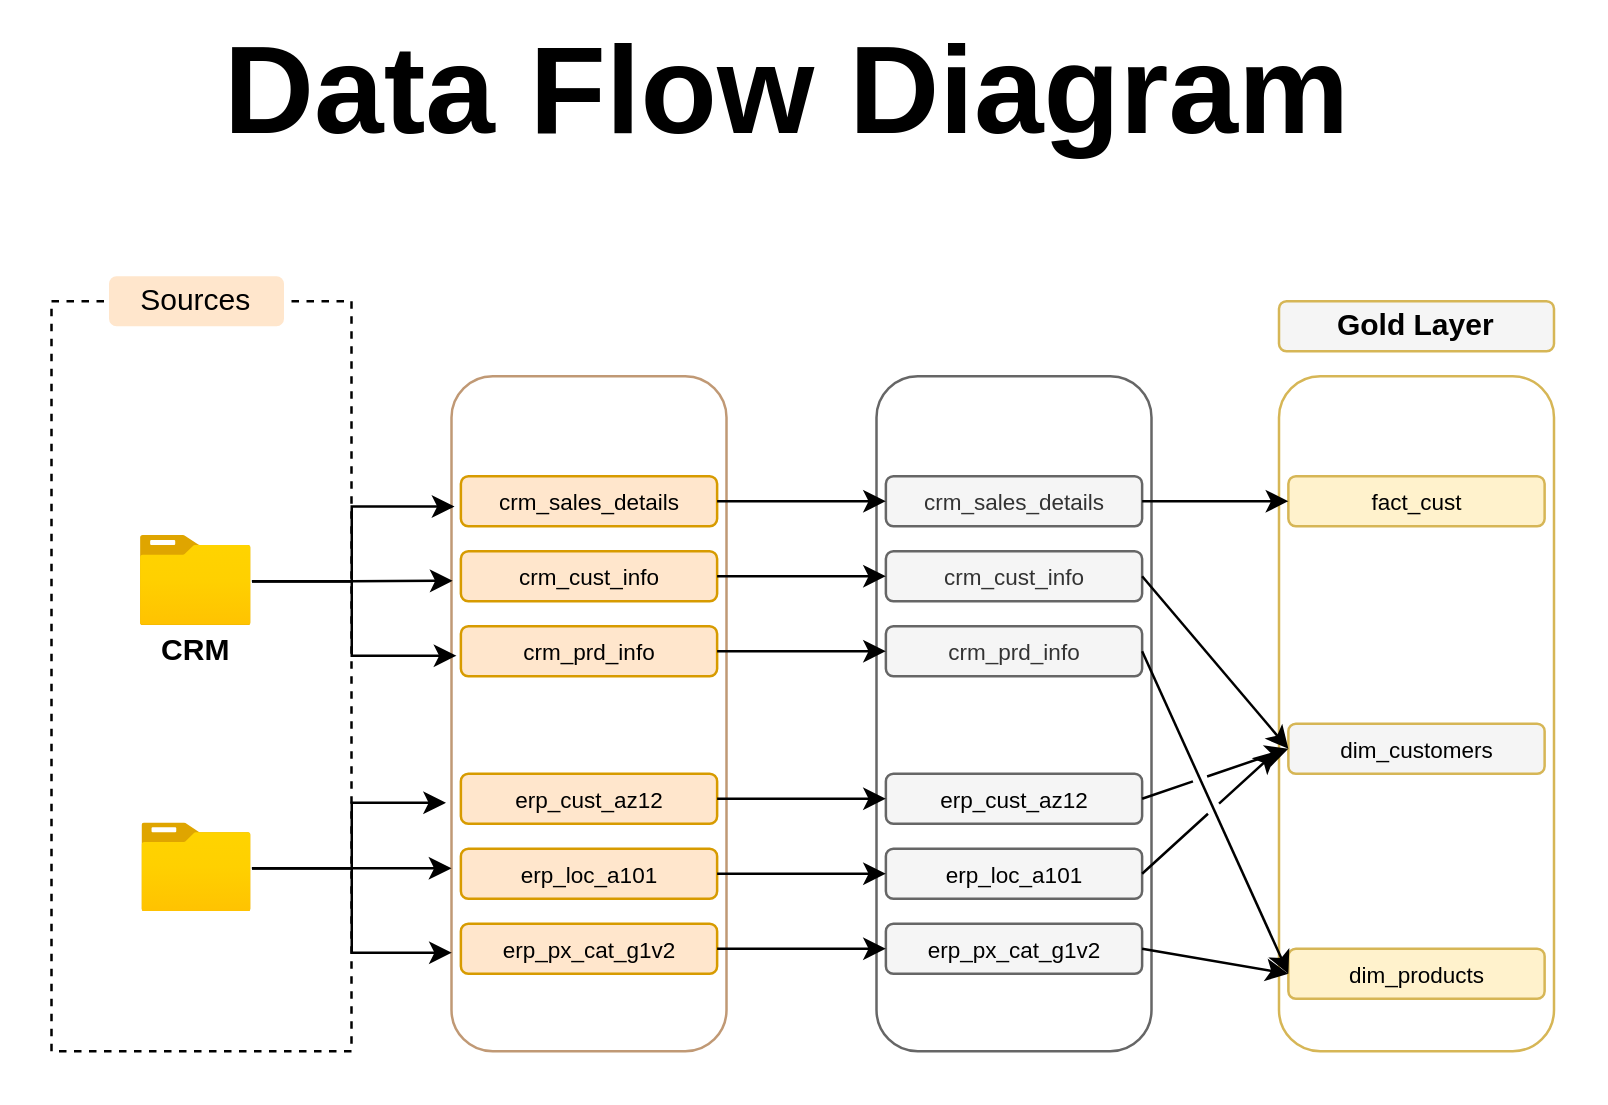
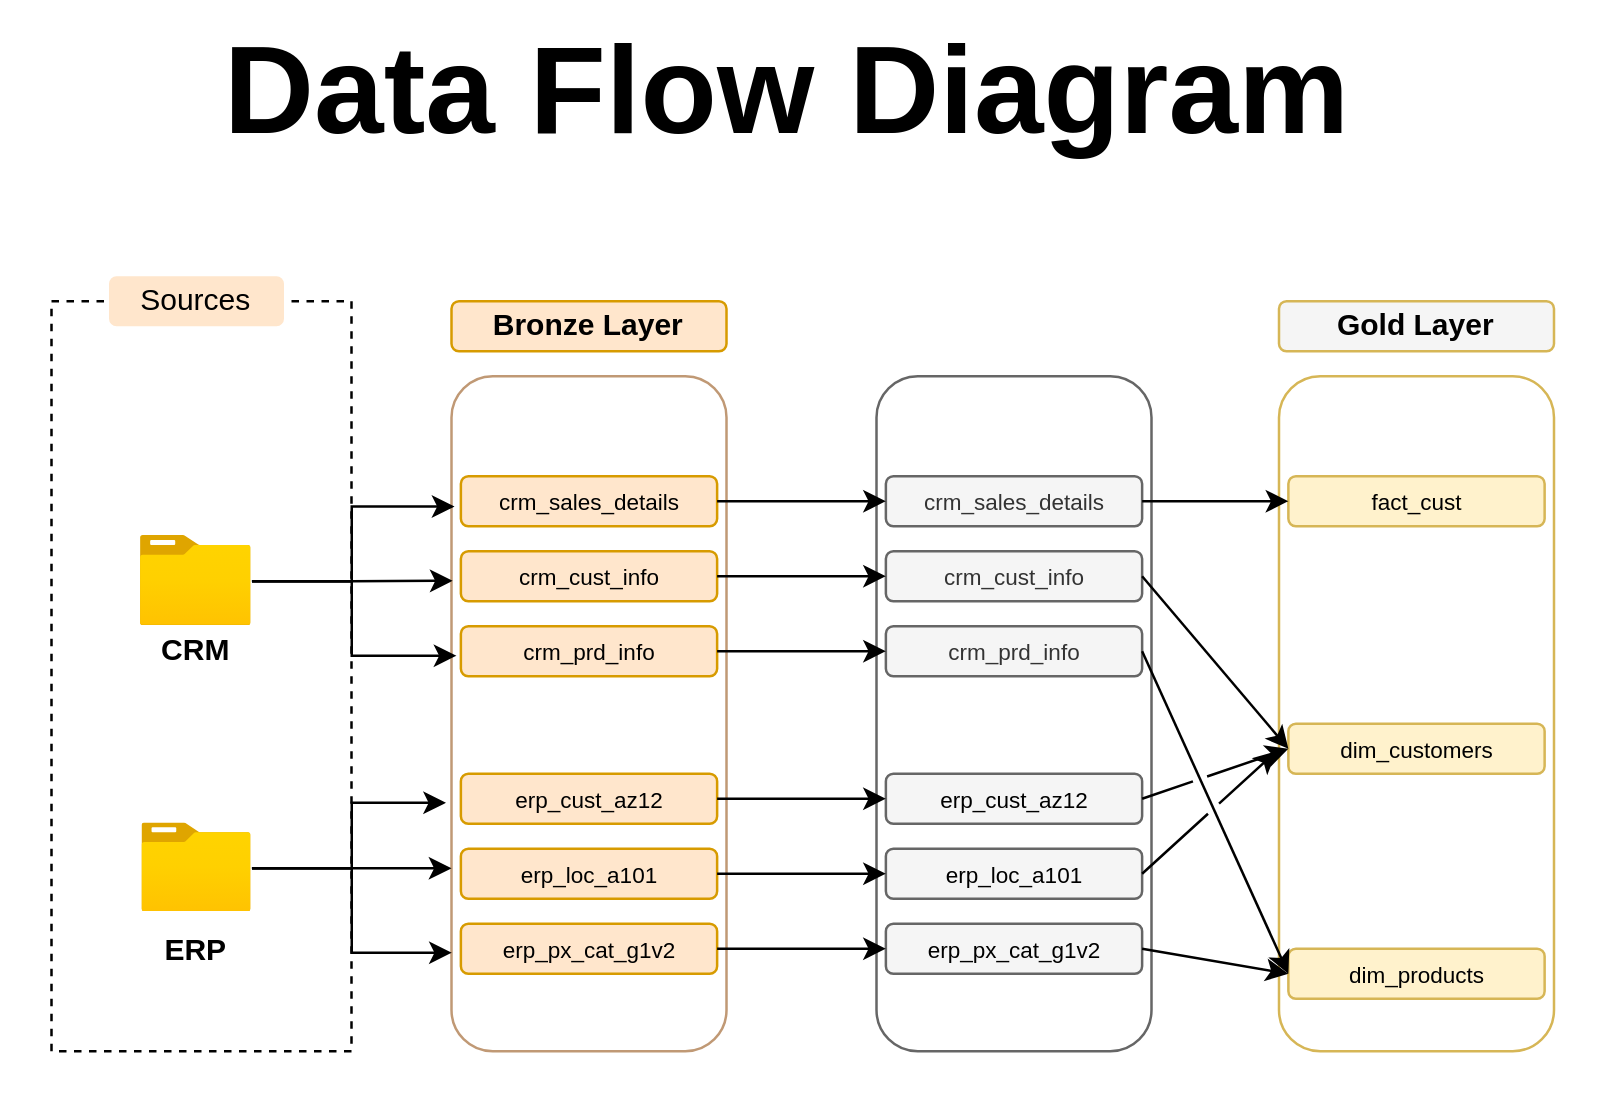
none -> (589, 326)
(1416, 749) -> (1416, 749)
none -> (196, 950)
